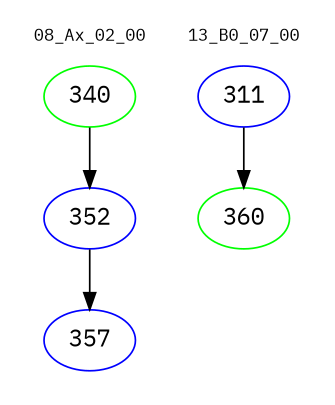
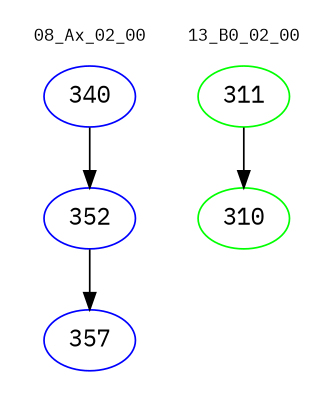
(245, 36) -> (245, 36)
(90, 97) -> (90, 97)
(244, 97) -> (244, 97)
(244, 218) -> (244, 218)
